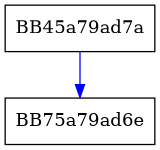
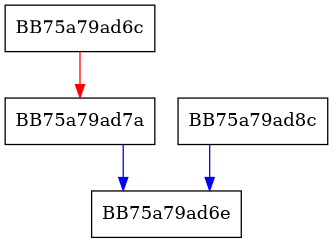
(80, 28) -> (80, 121)
none -> (80, 28)
none -> (253, 121)
